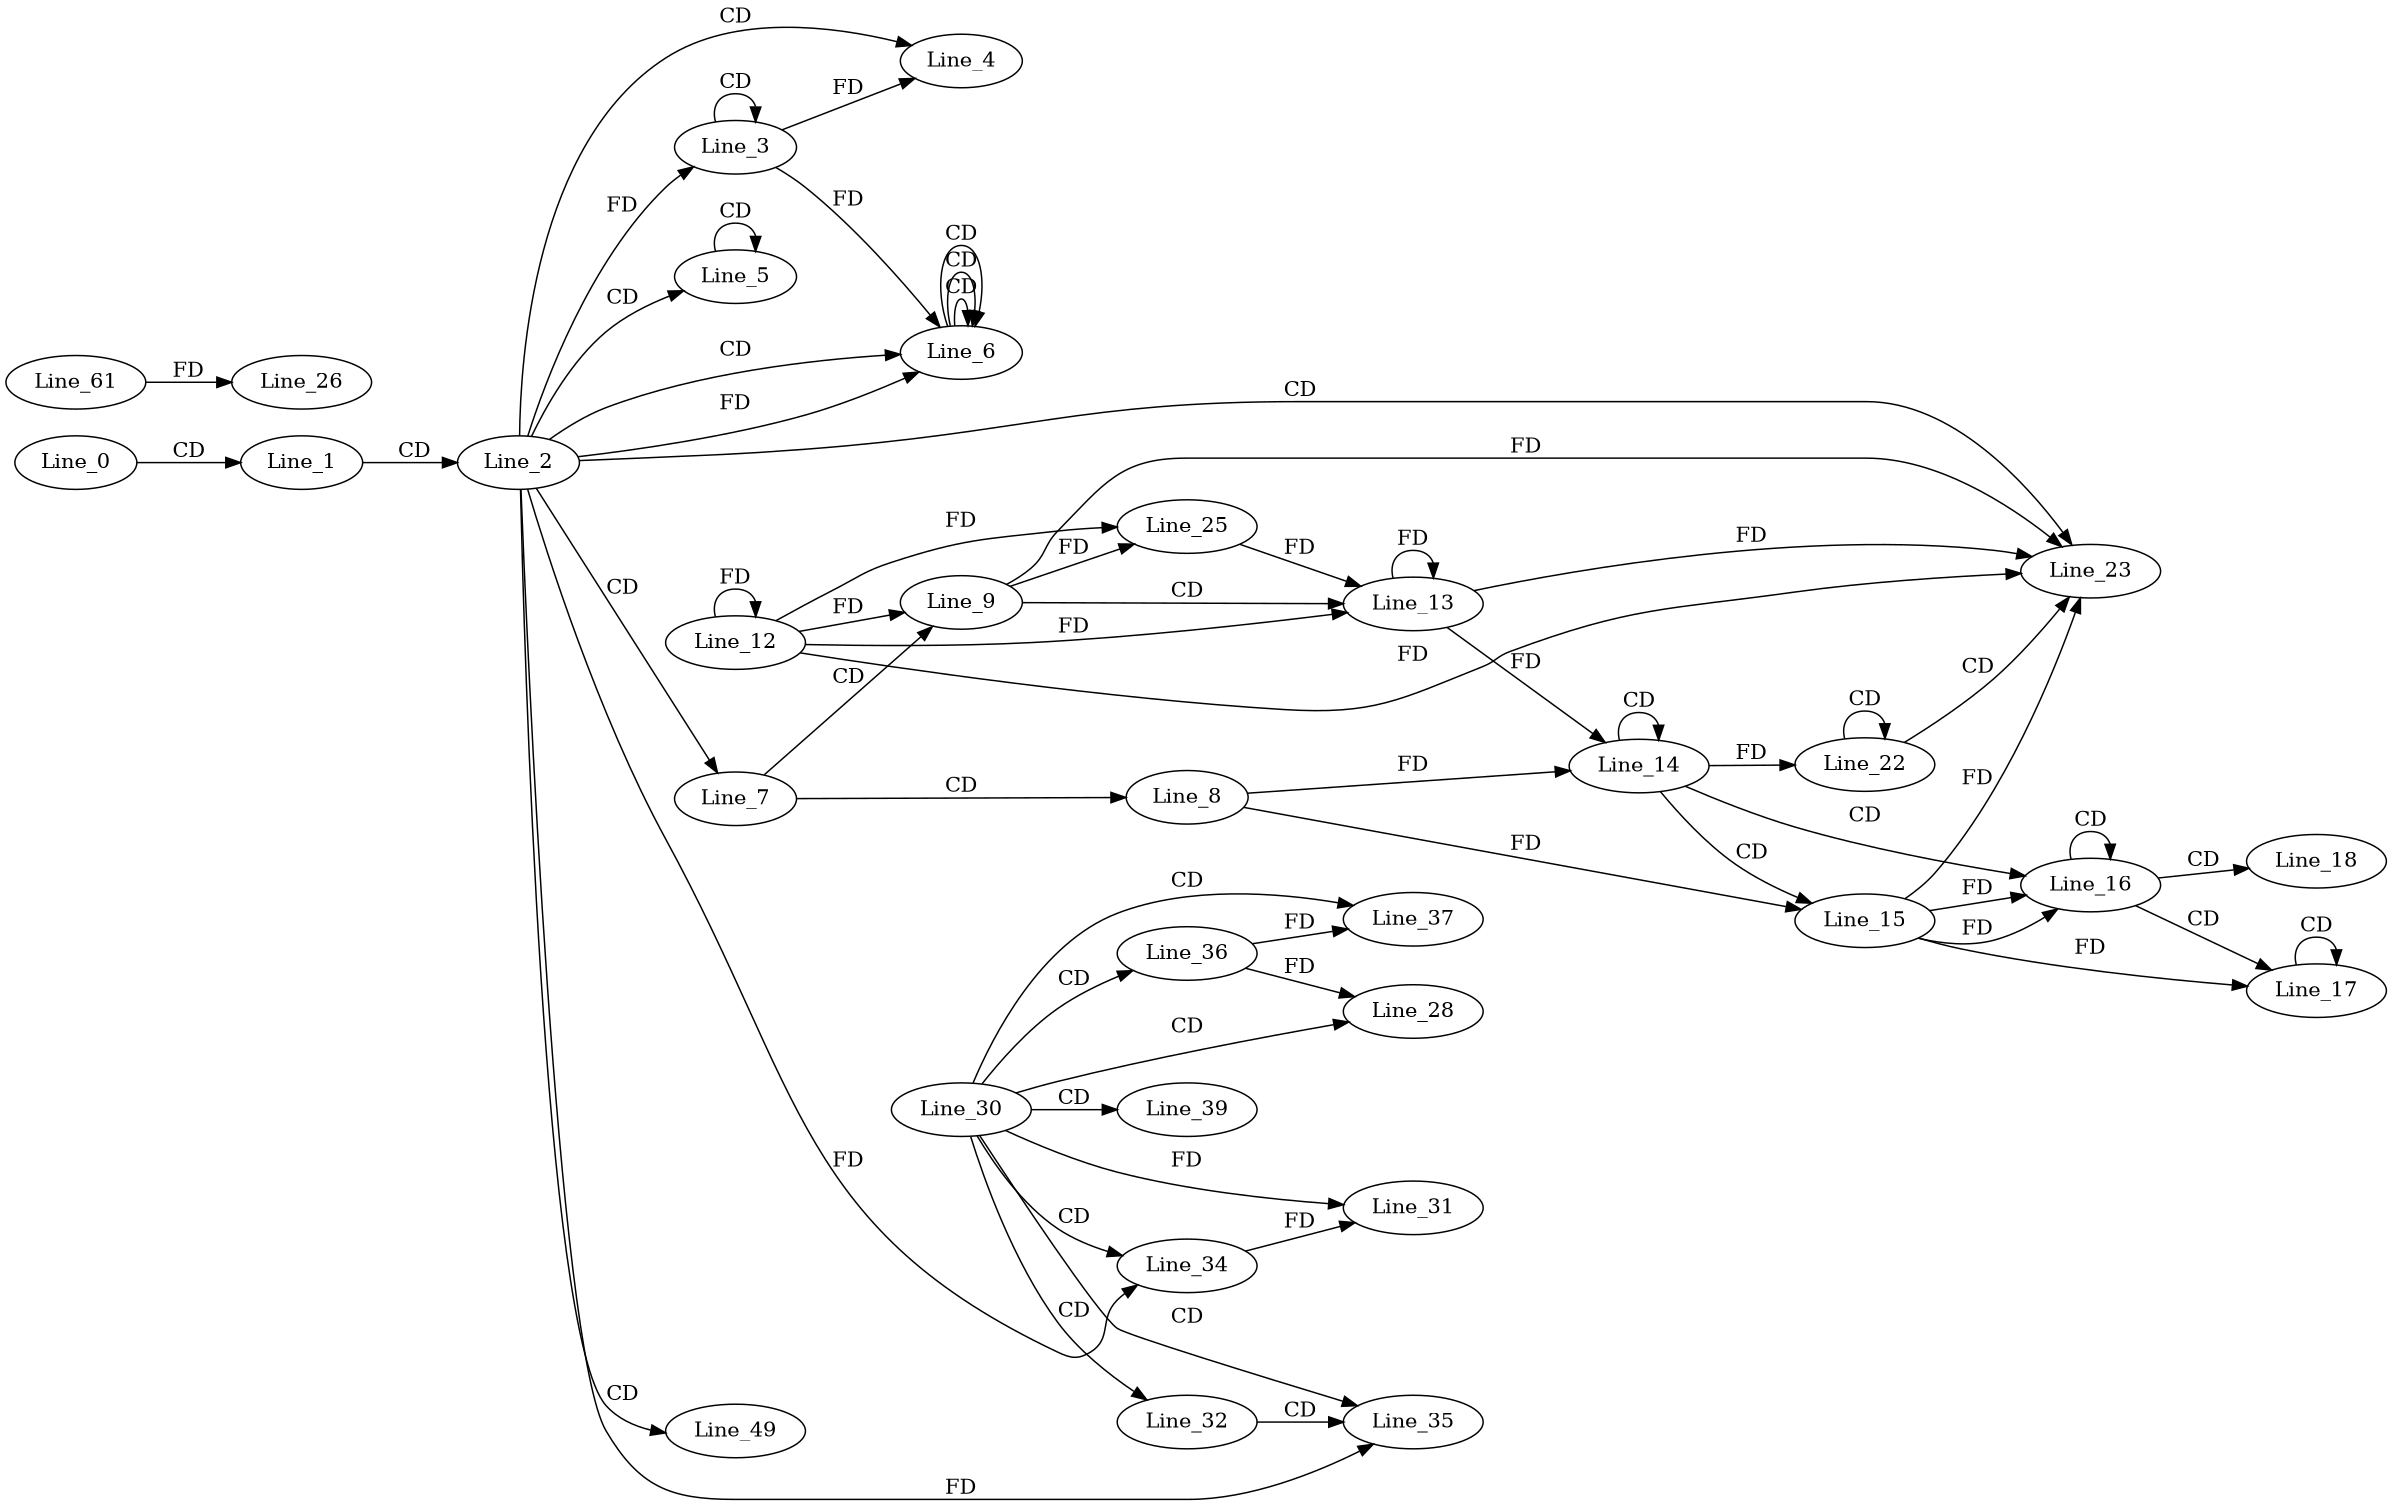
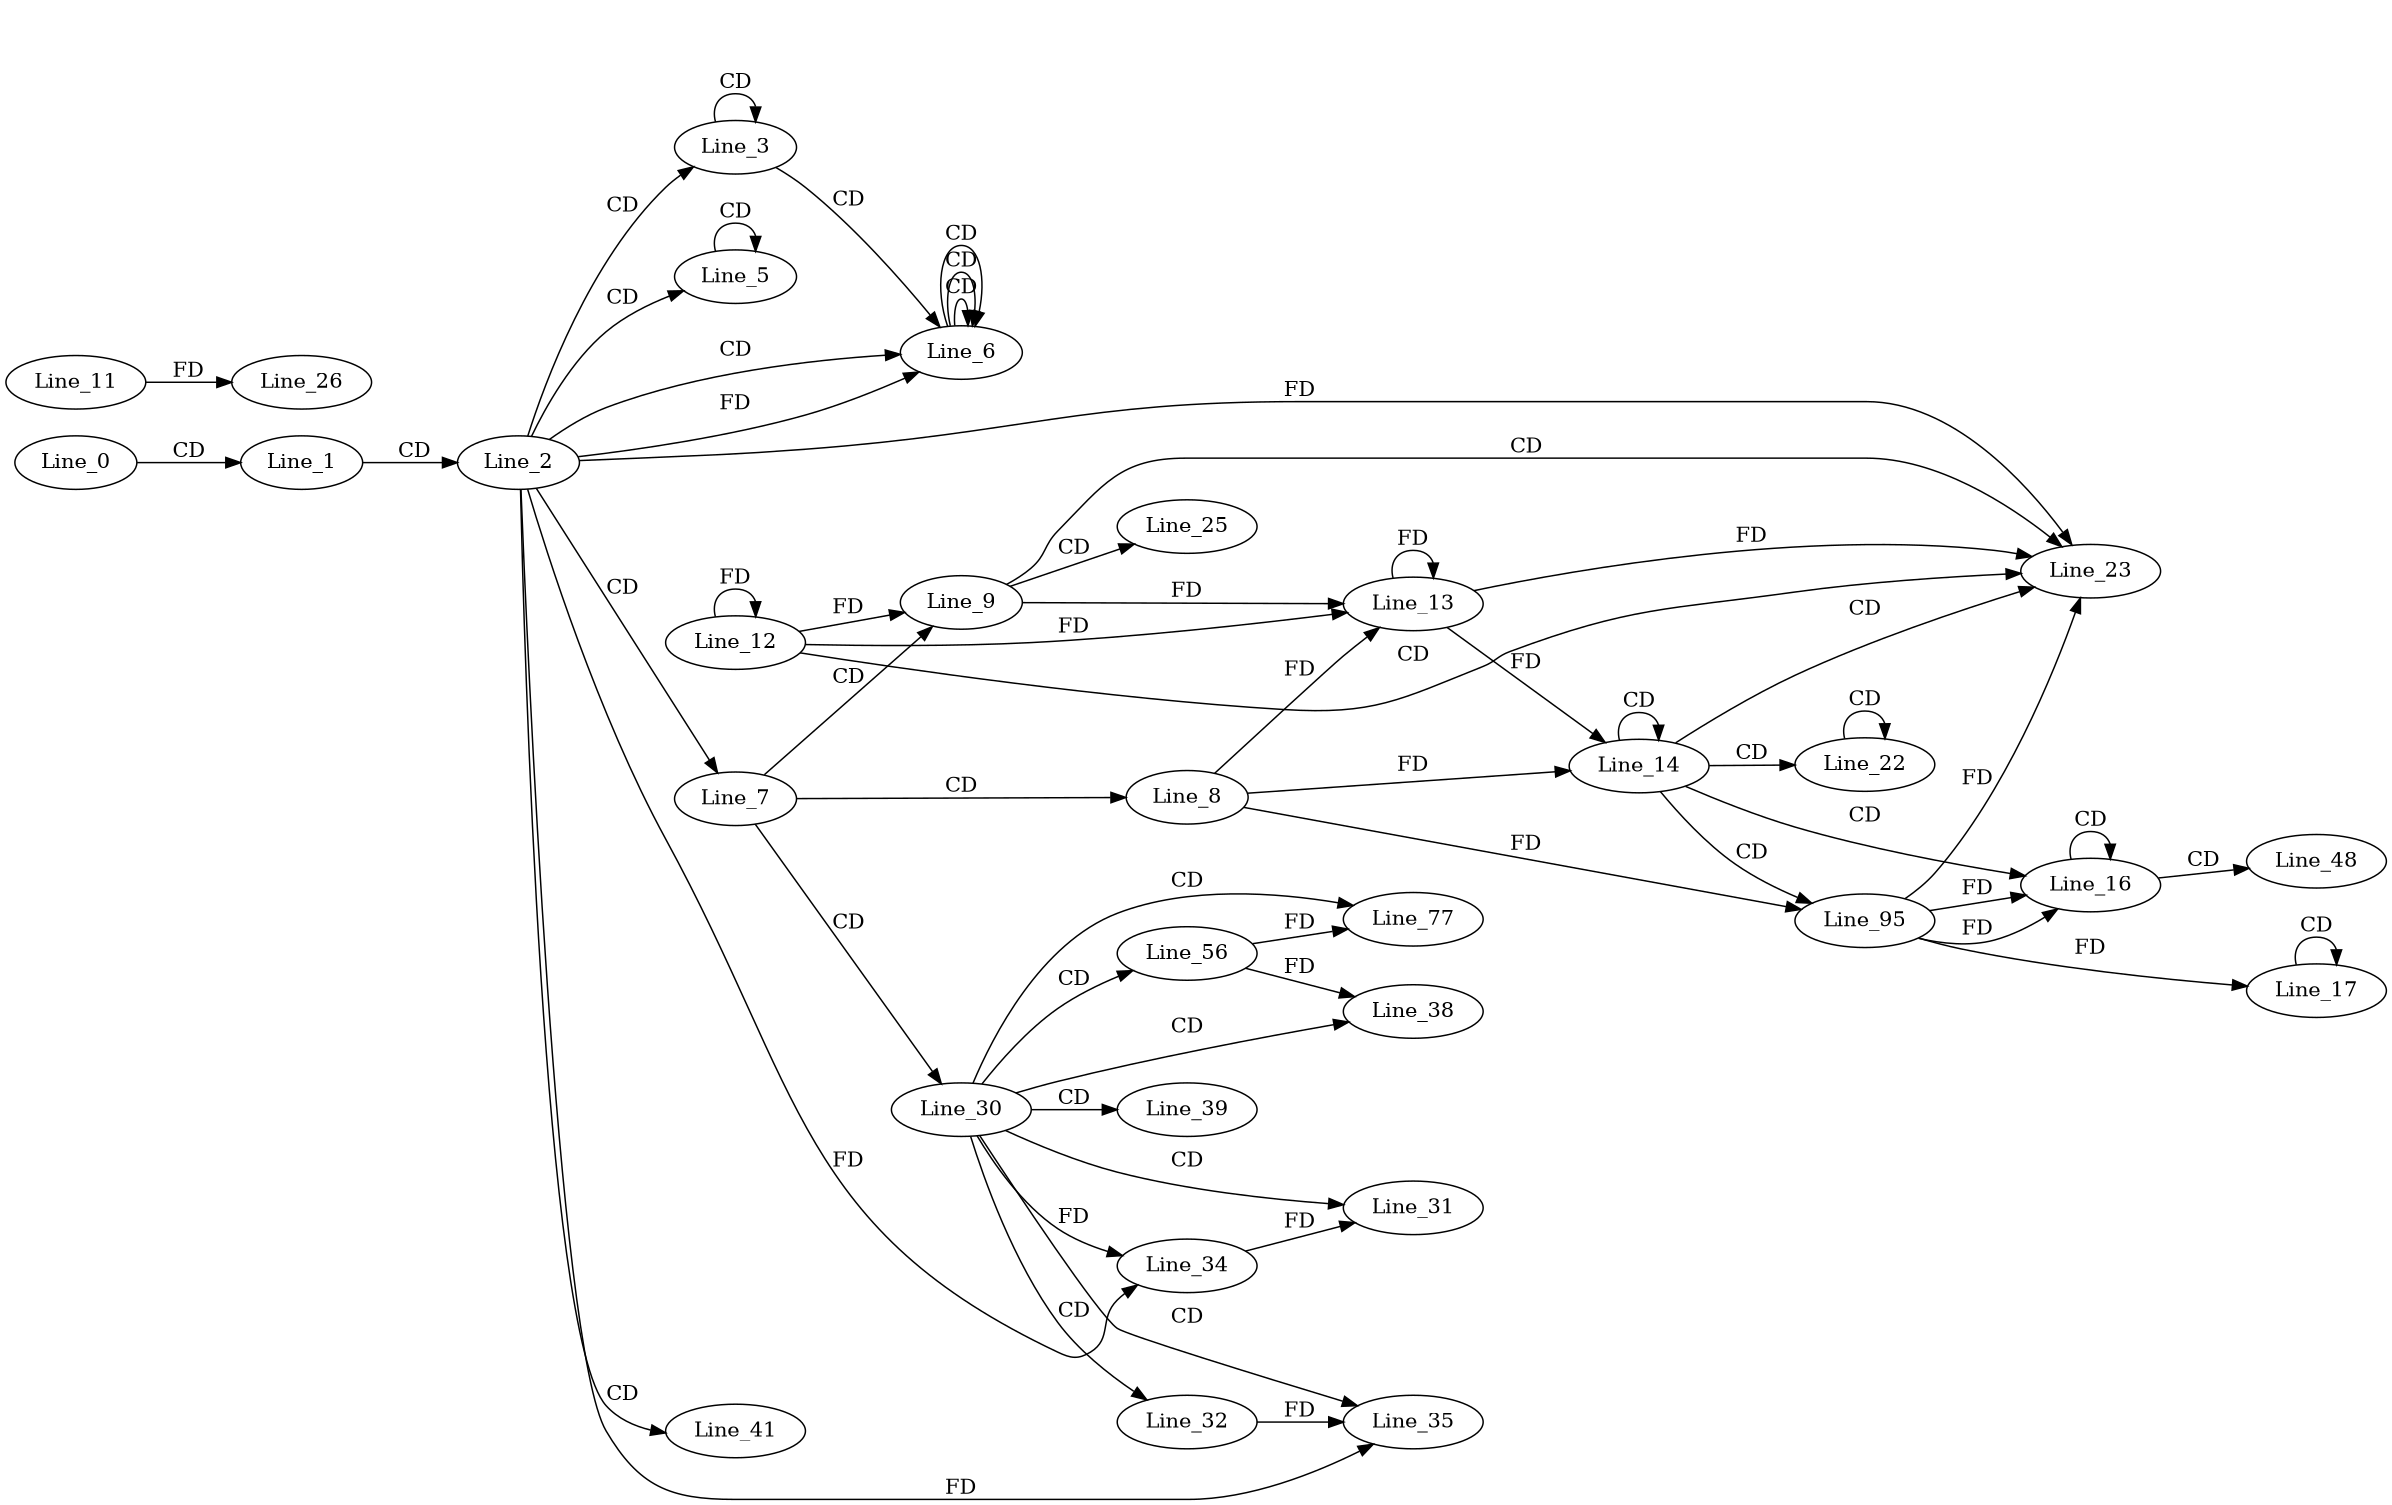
(961, 61) -> none
(849, 200) -> (849, 200)
(622, 206) -> (622, 206)
(76, 382) -> (76, 382)
(1300, 390) -> (1300, 390)
(1526, 447) -> (1526, 447)
(1074, 548) -> (1074, 548)
(932, 550) -> none
(1293, 563) -> (1294, 701)
(1187, 591) -> (1187, 591)
(1413, 655) -> (1413, 655)
(1988, 683) -> (1842, 655)
(1752, 753) -> (1752, 753)
(2316, 861) -> (2316, 861)
(1413, 919) -> (1413, 919)
(1865, 921) -> (1865, 921)
(2197, 935) -> none
none -> (844, 948)
(1187, 953) -> (1187, 953)
(1413, 1011) -> (1413, 1011)
(1187, 1161) -> (1187, 1161)
(1074, 1218) -> (1074, 1218)
(1300, 1411) -> (1300, 1411)
(736, 1431) -> (736, 1431)
